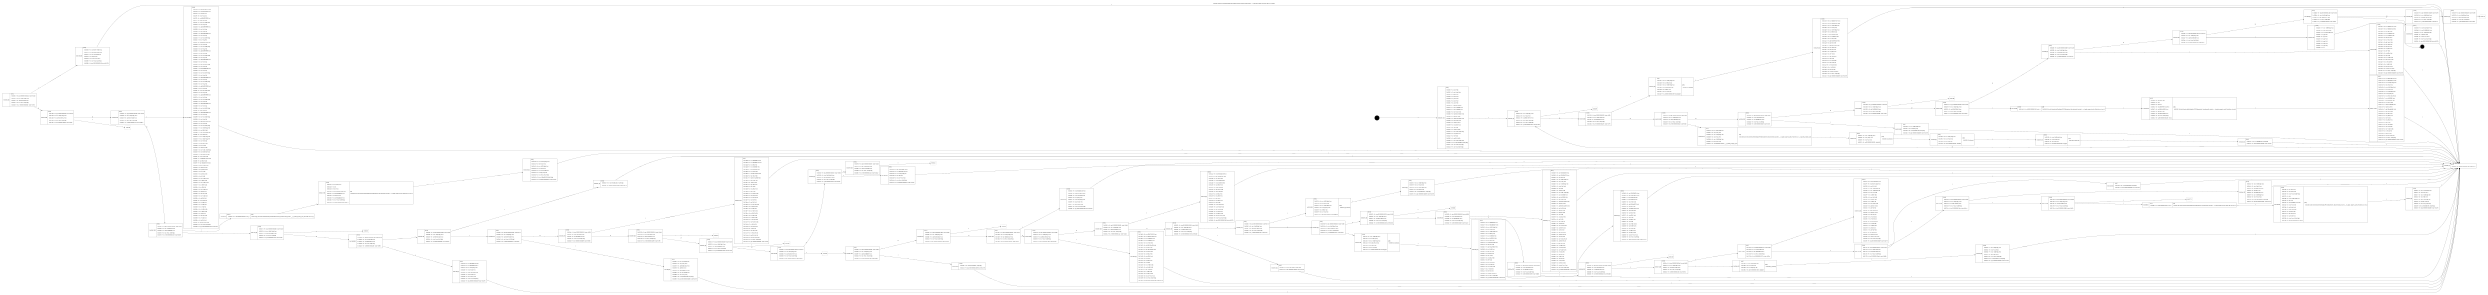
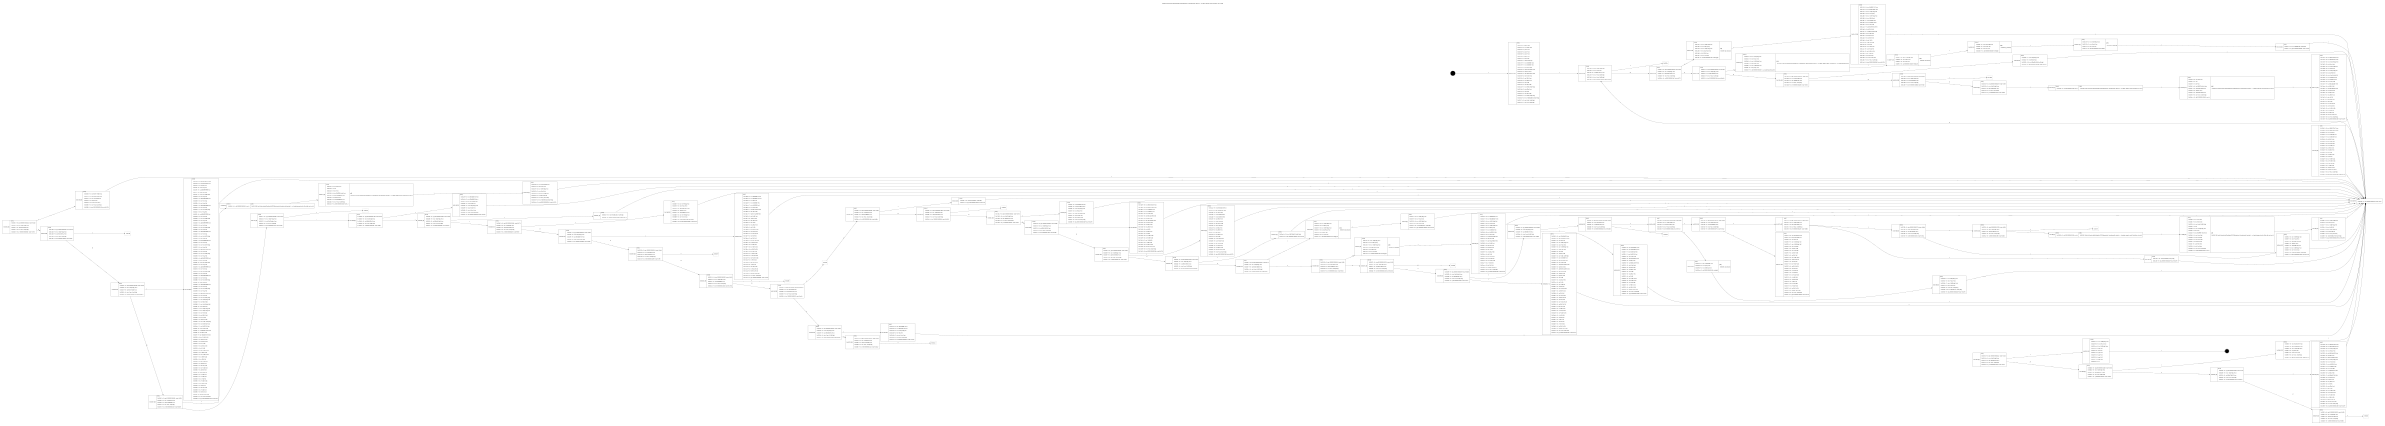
(2058, 52) -> none
none -> (2329, 375)
